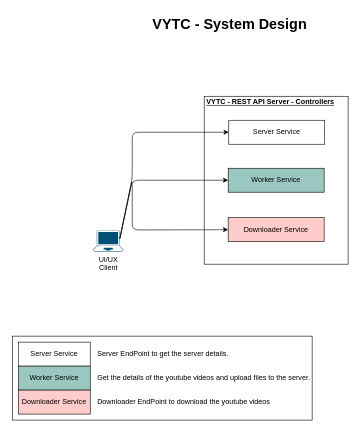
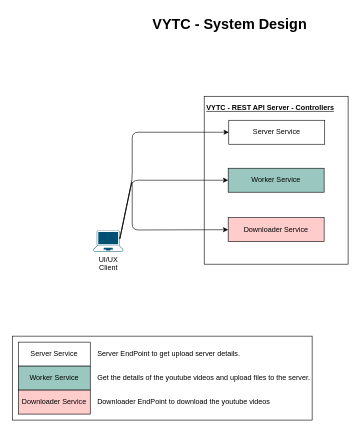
(271, 102) -> (271, 108)
(173, 354) -> (178, 354)
